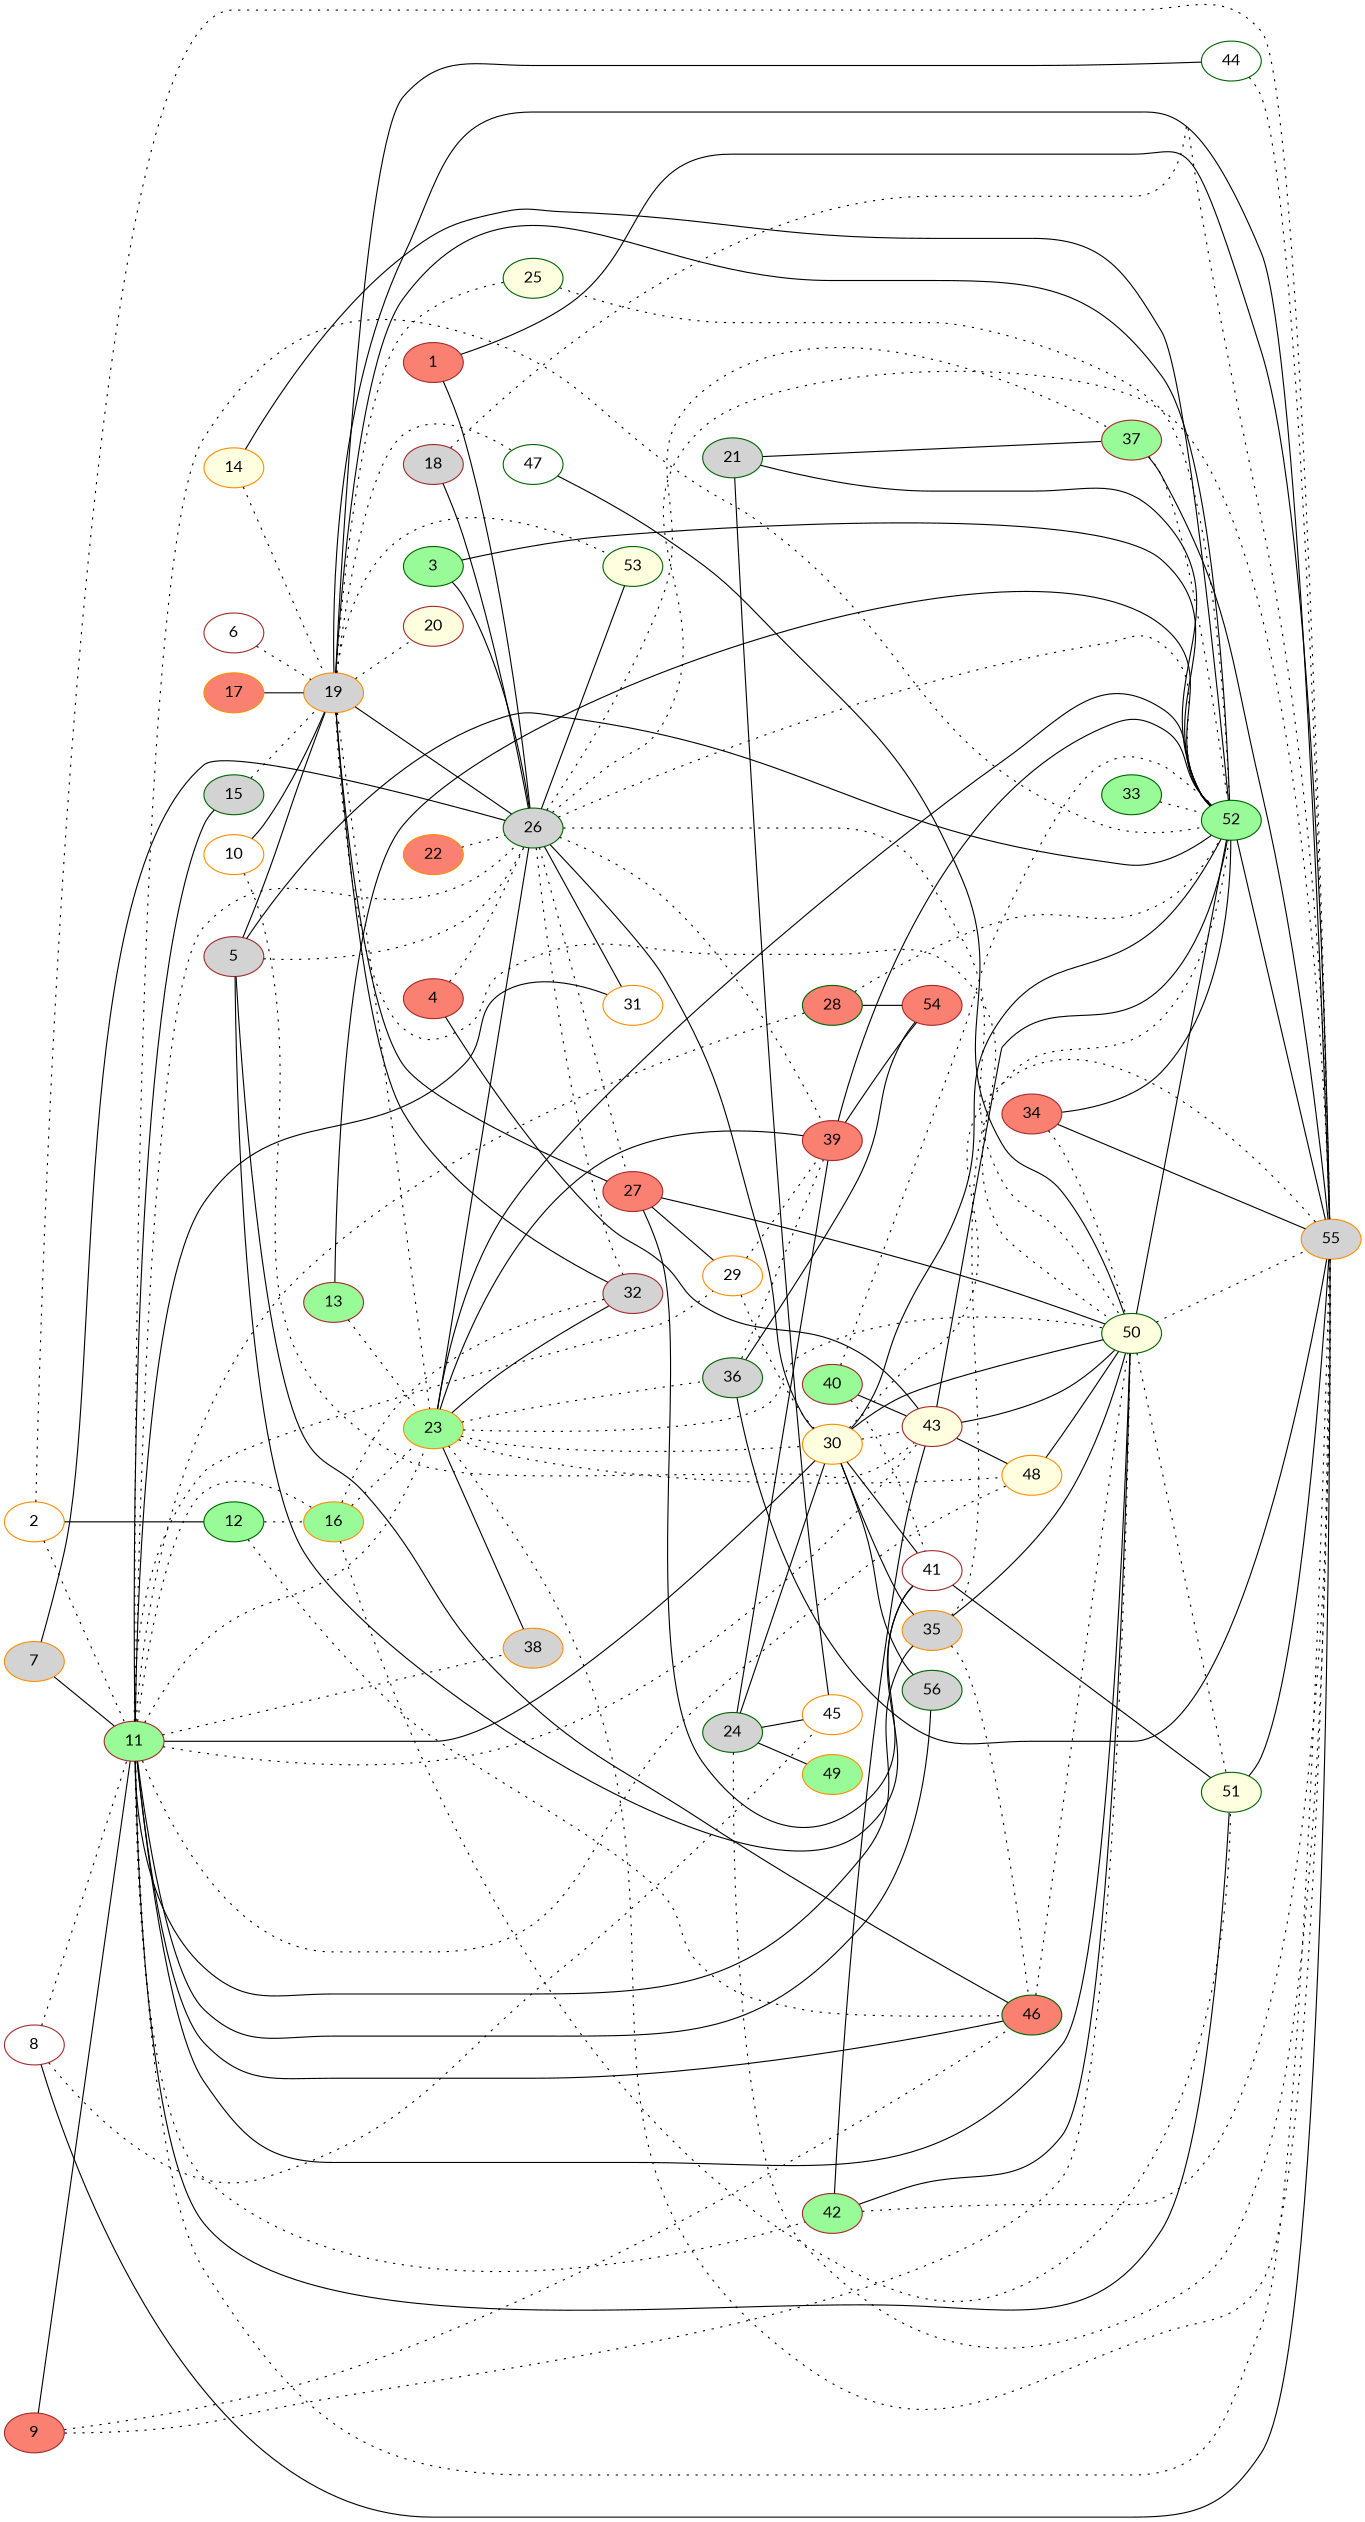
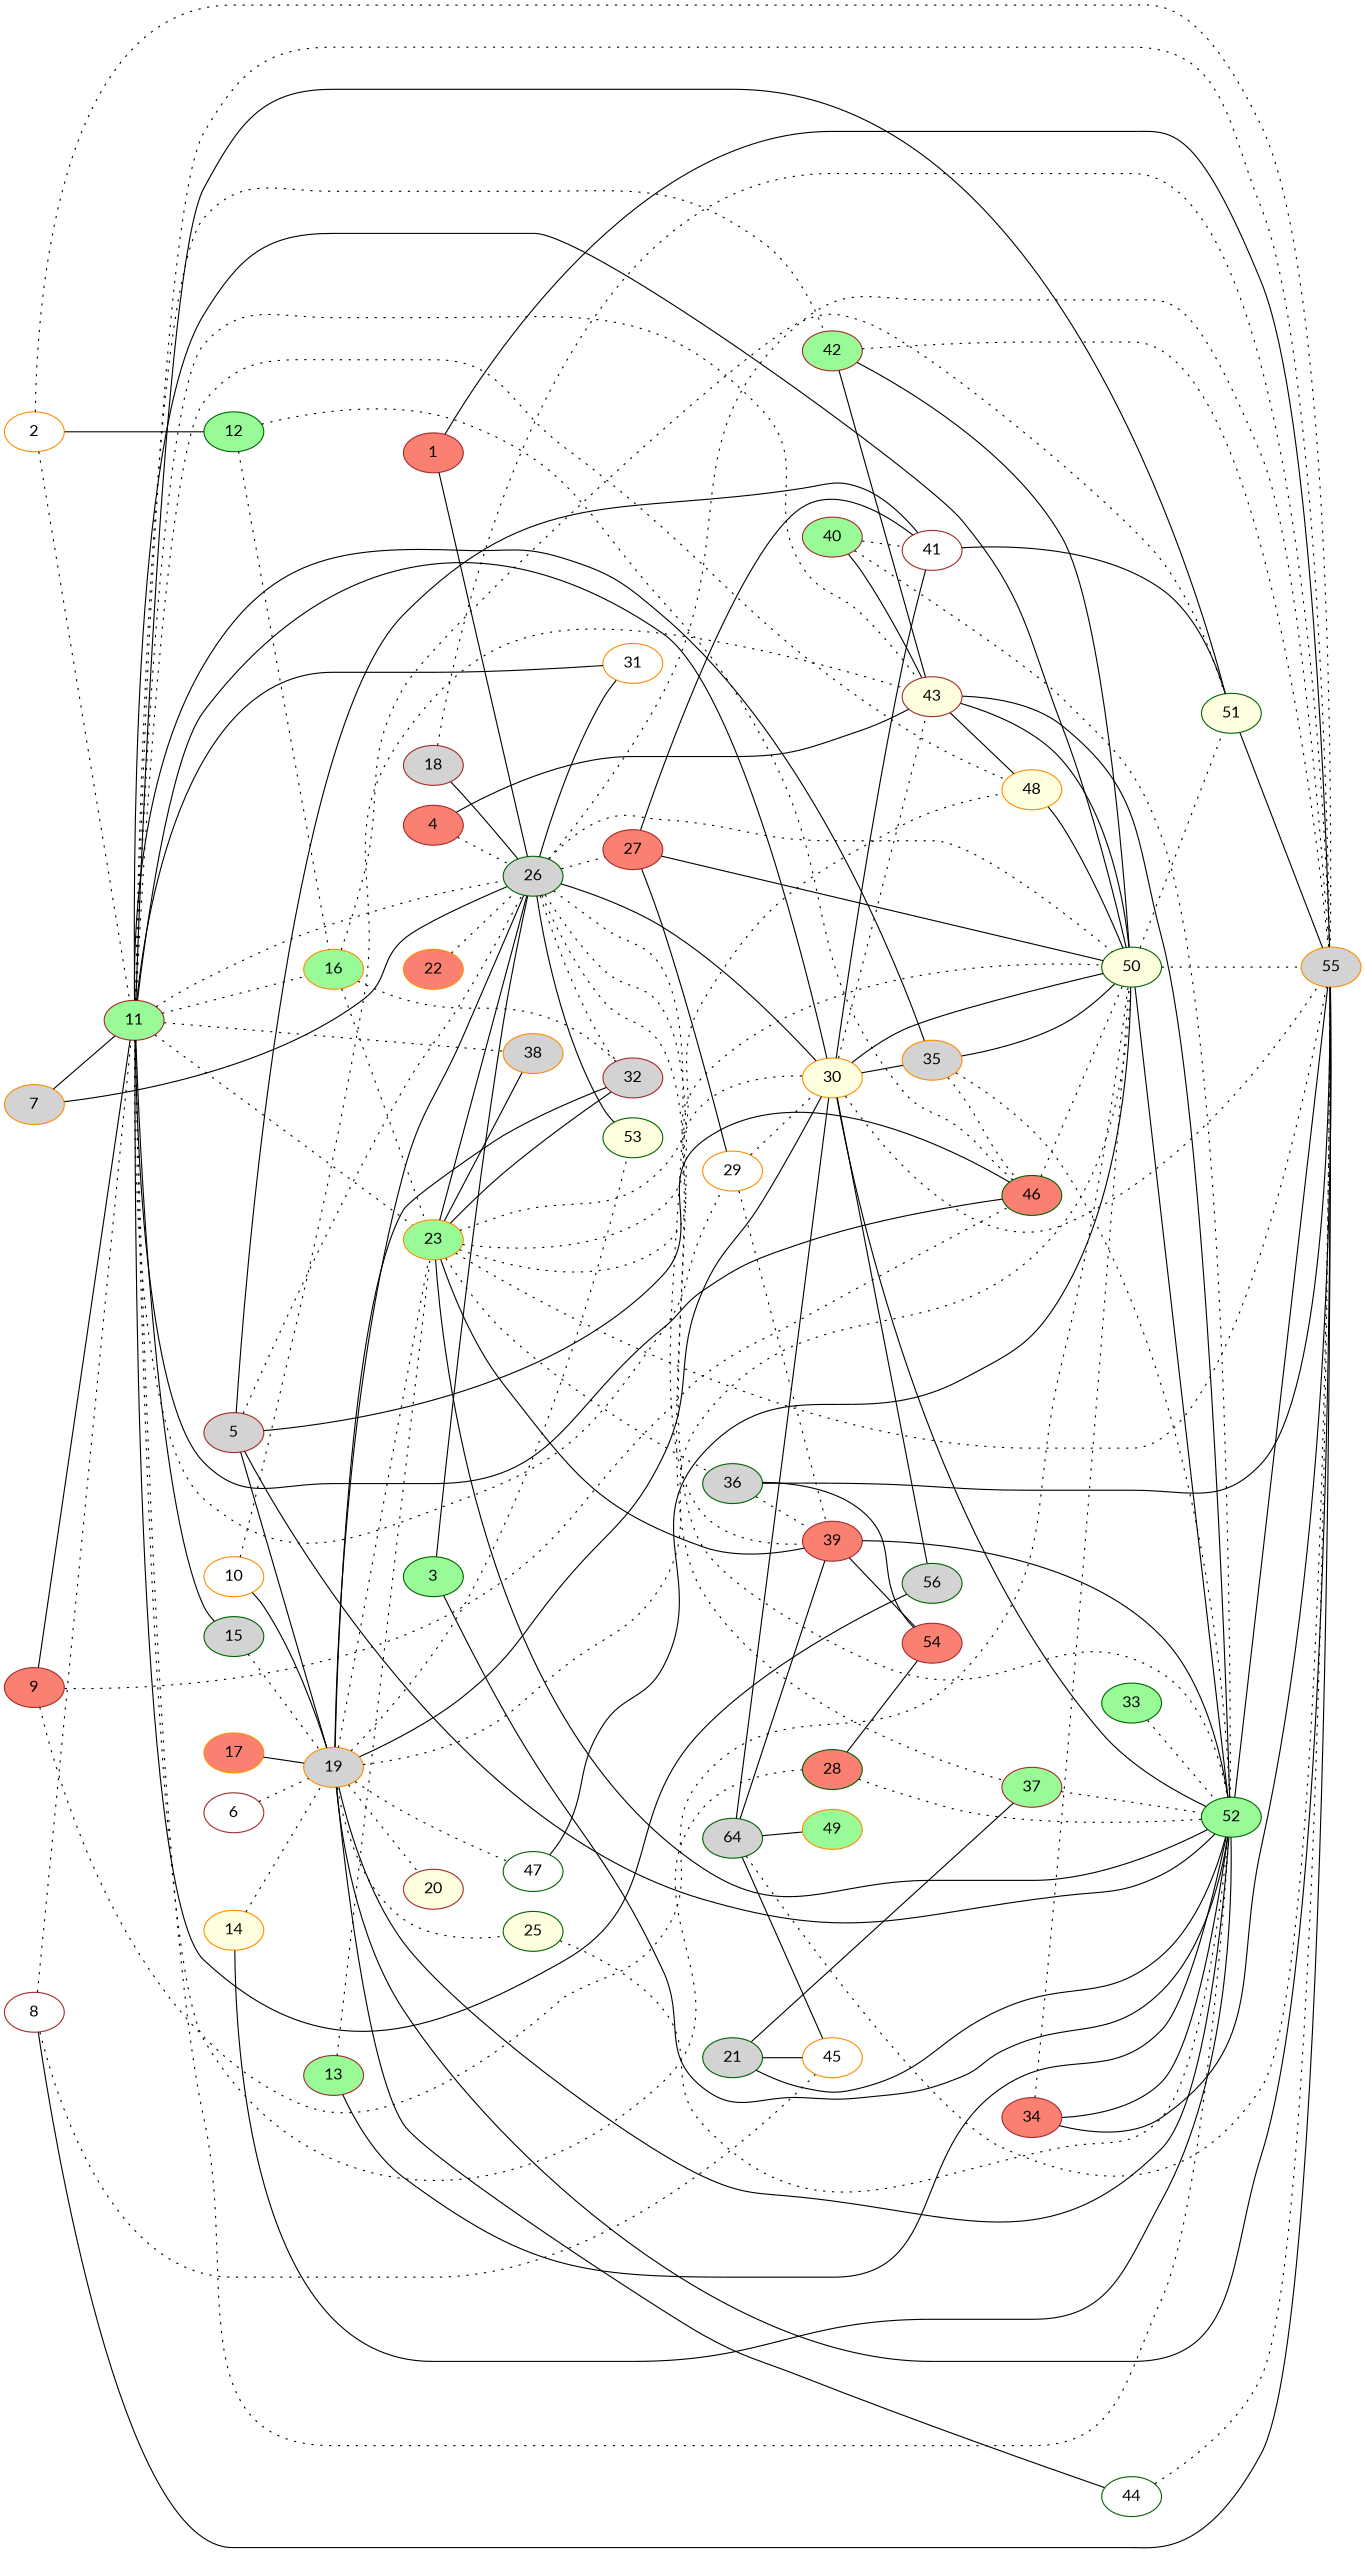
(1270, 829) -> none
(389, 1036) -> (655, 1472)
(733, 1732) -> (733, 1838)
